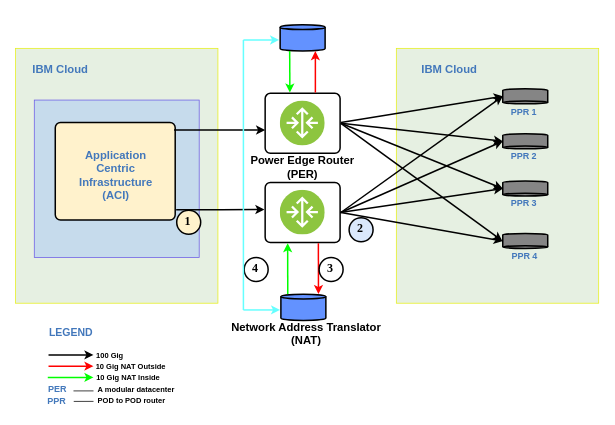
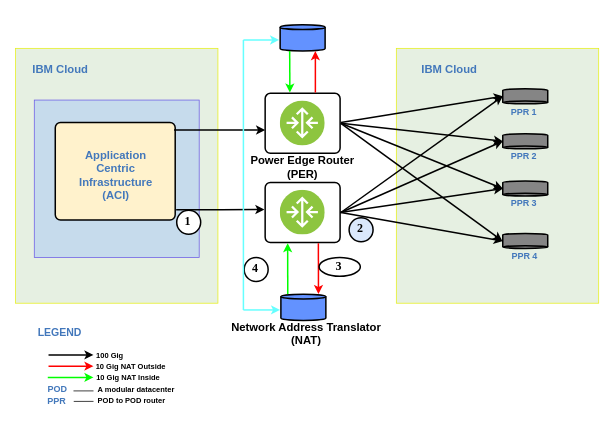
(189, 222) -> (189, 222)
(331, 270) -> (340, 267)
(104, 333) -> (93, 333)
(57, 390) -> (57, 390)
